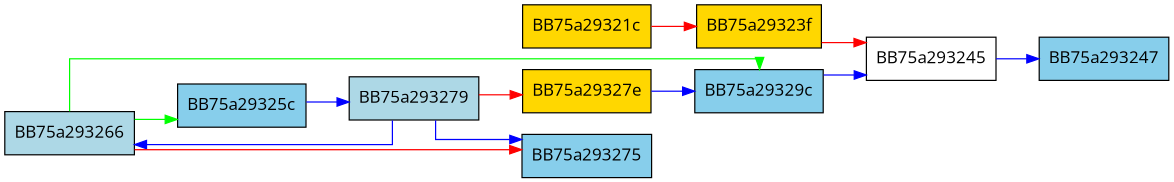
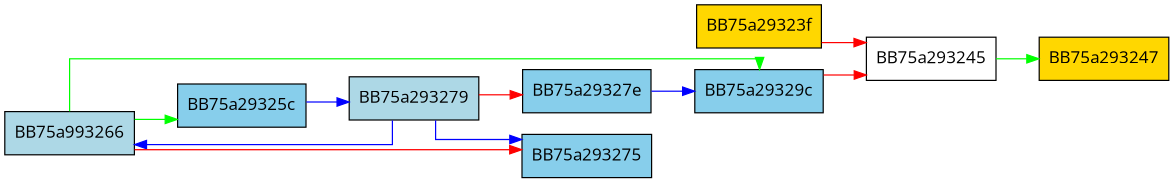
(587, 26) -> none
(1011, 59) -> (1011, 59)
(1104, 59) -> (1104, 59)
(839, 75) -> (839, 75)
(587, 91) -> (587, 91)
(70, 133) -> (70, 133)
